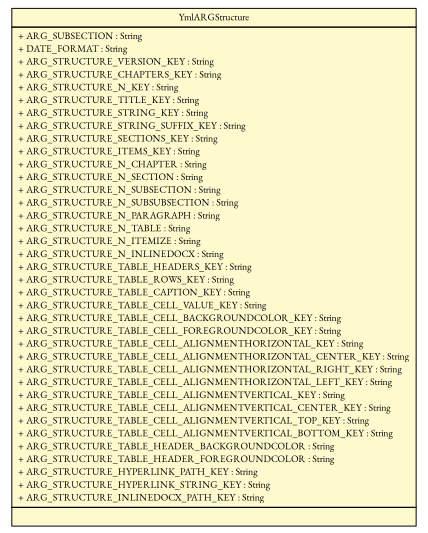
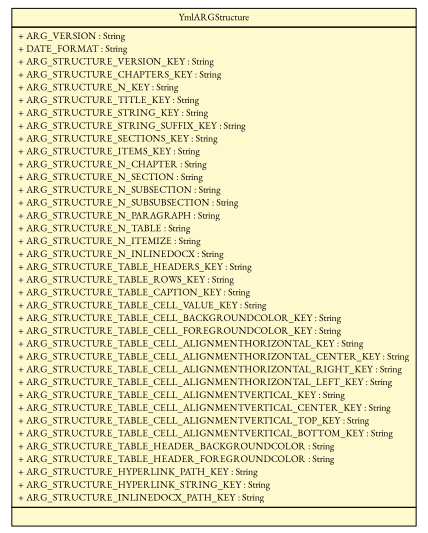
(80, 36) -> (72, 36)
